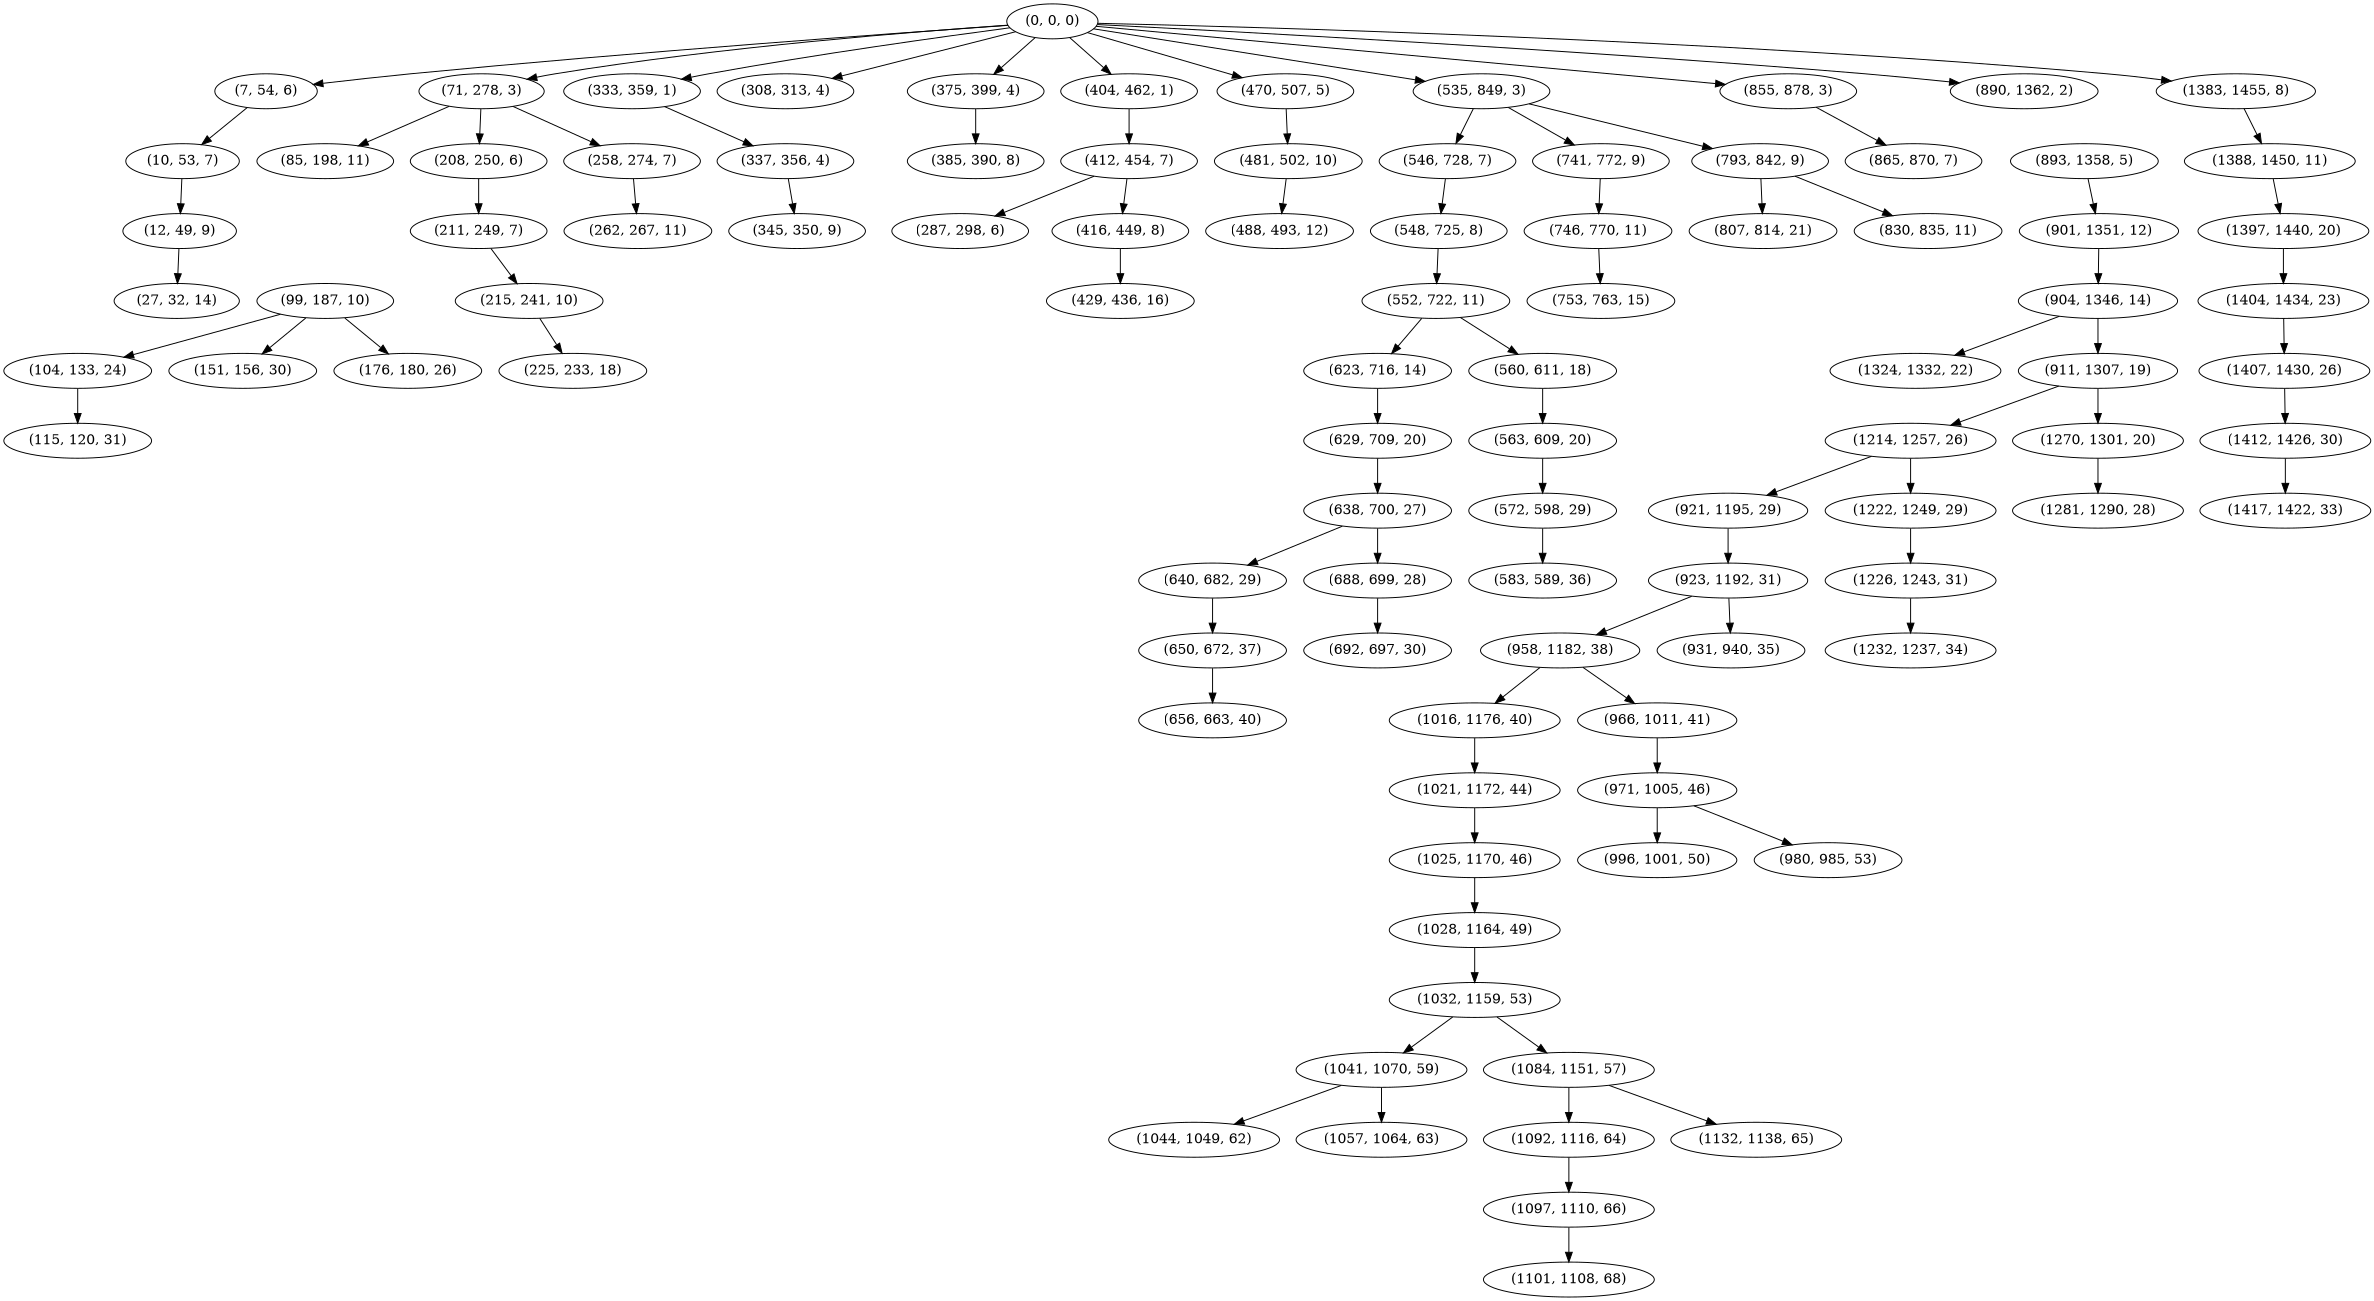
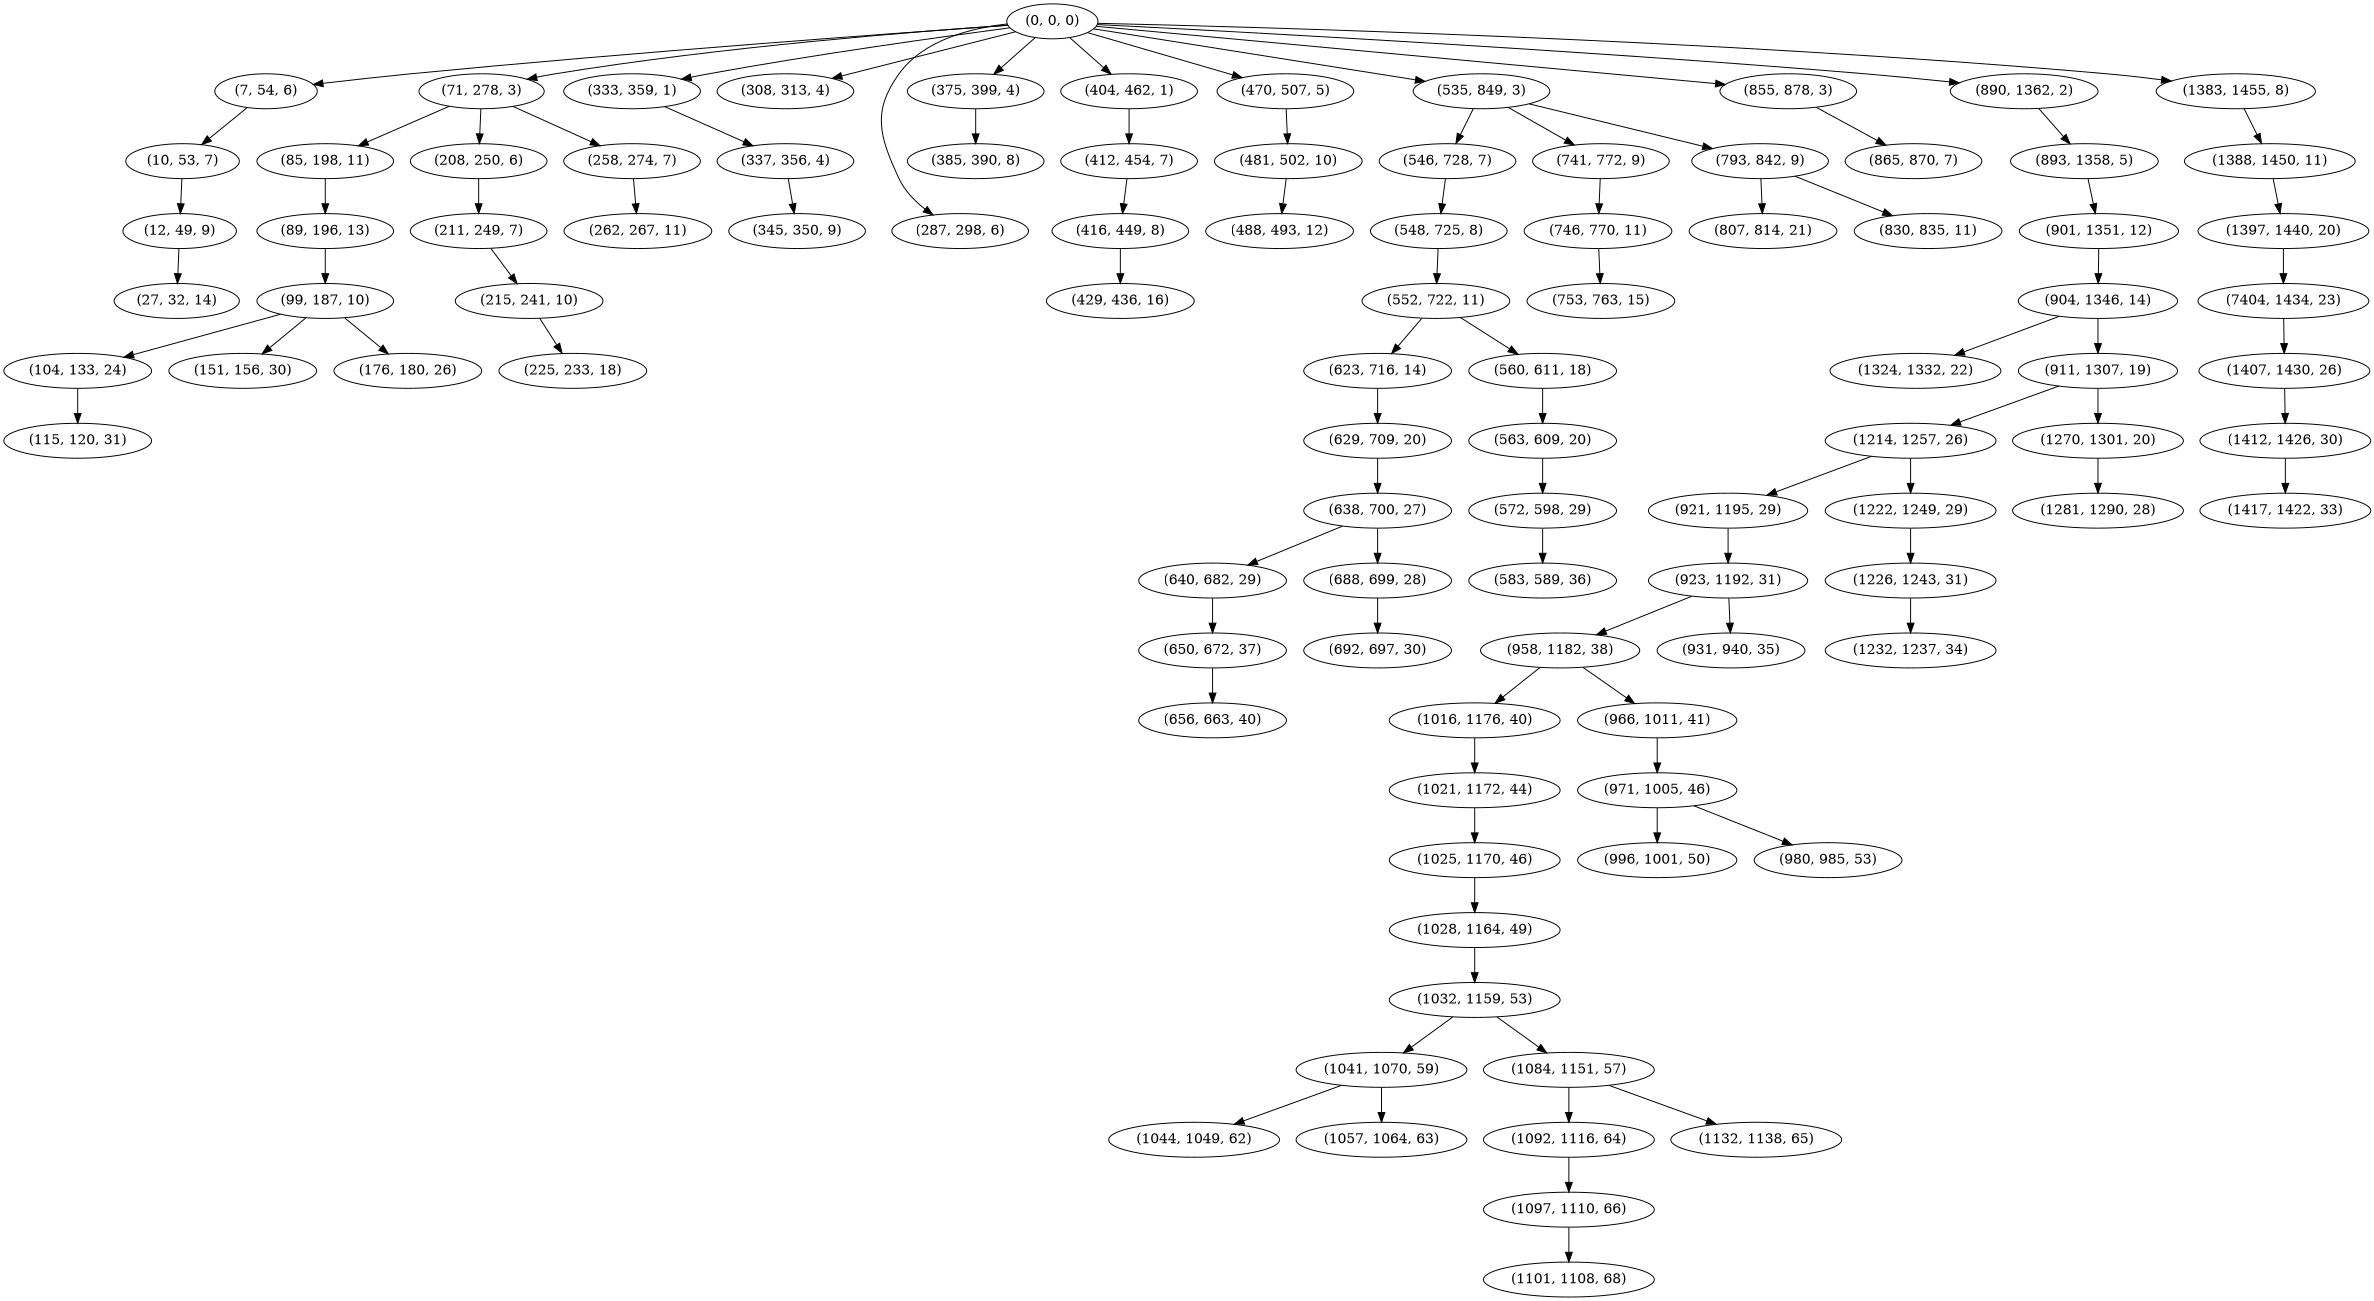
none -> (2051, 123)
(1049, 194) -> (891, 86)
none -> (325, 231)
(2283, 301) -> (2283, 301)
